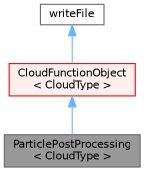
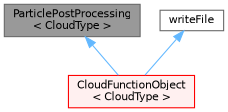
(72, 121) -> (105, 60)
